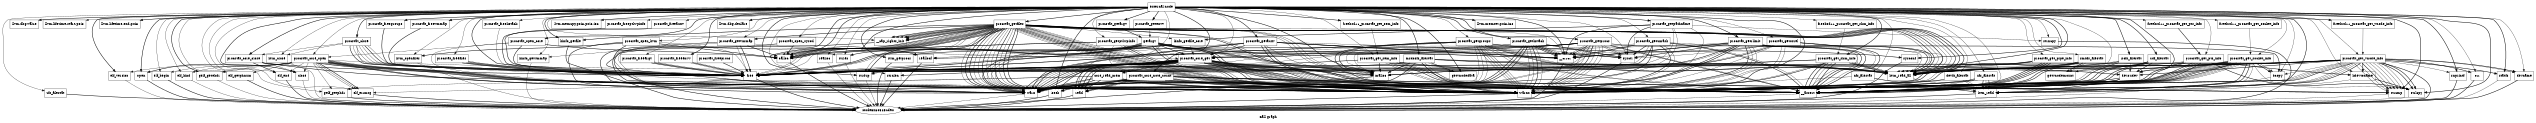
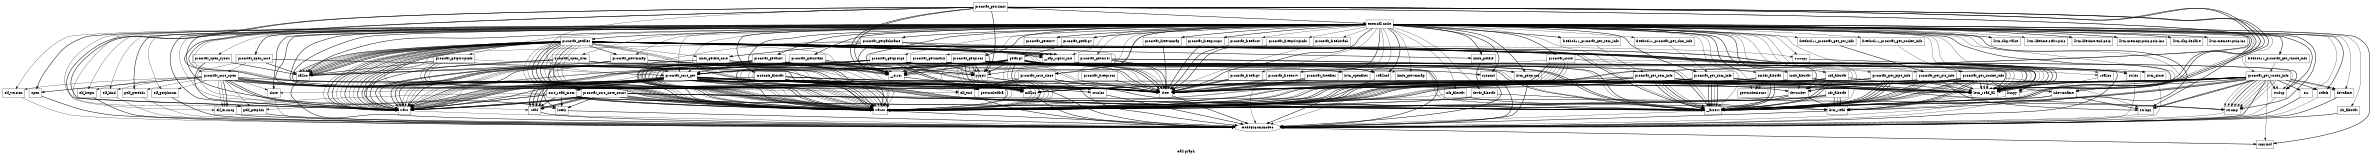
(593, 10) -> (681, 26)
(1457, 10) -> (1186, 16)
none -> (1888, 104)
(1686, 108) -> (1767, 136)
